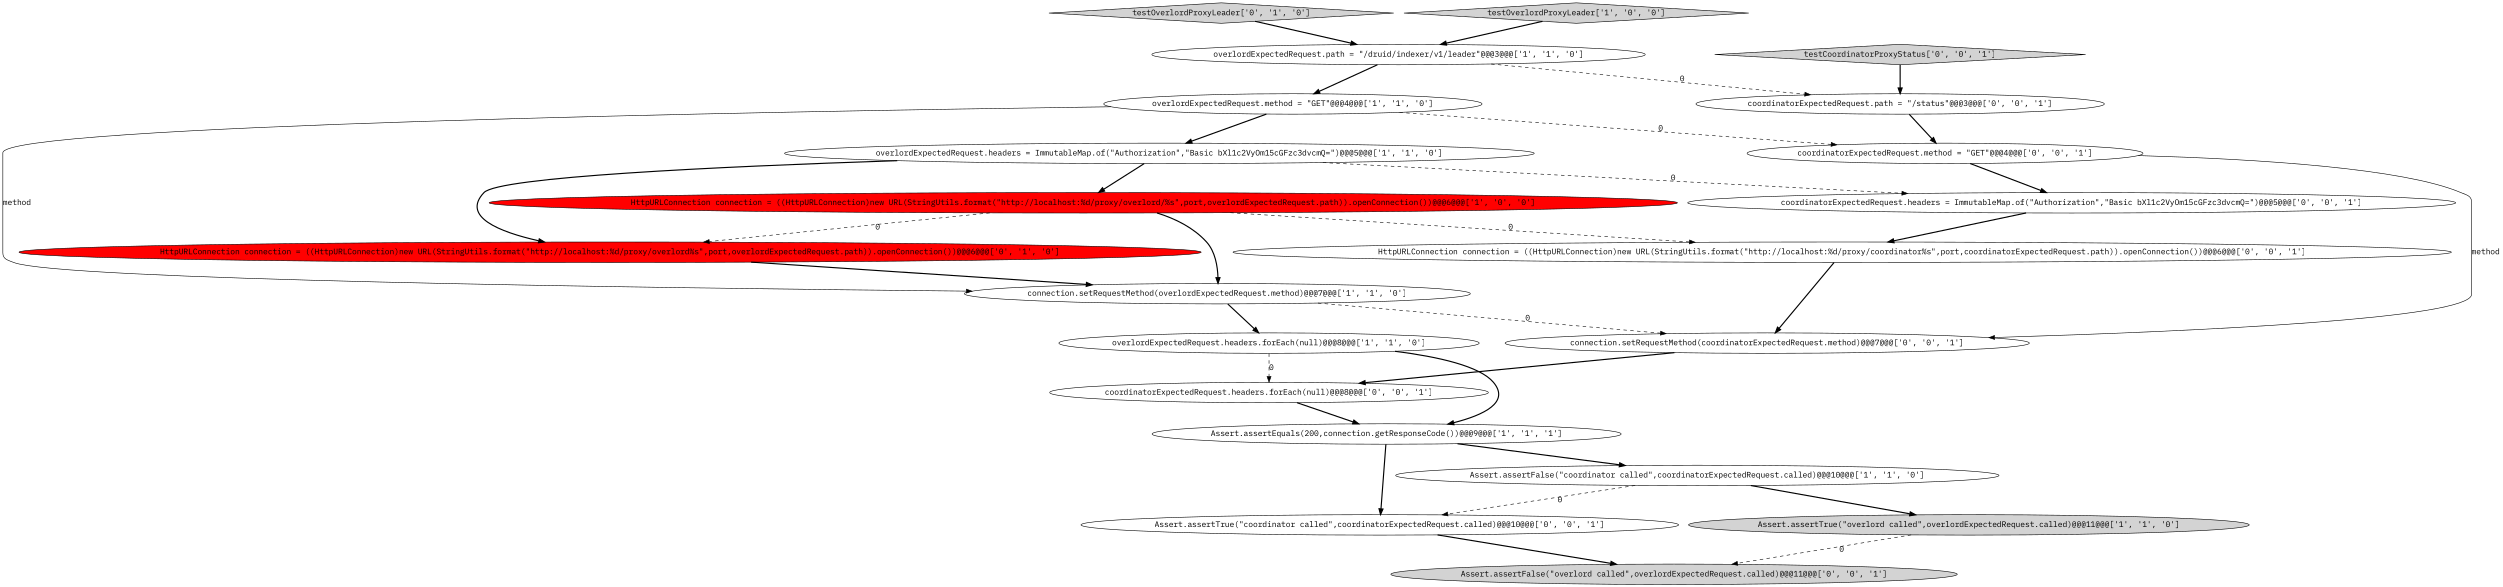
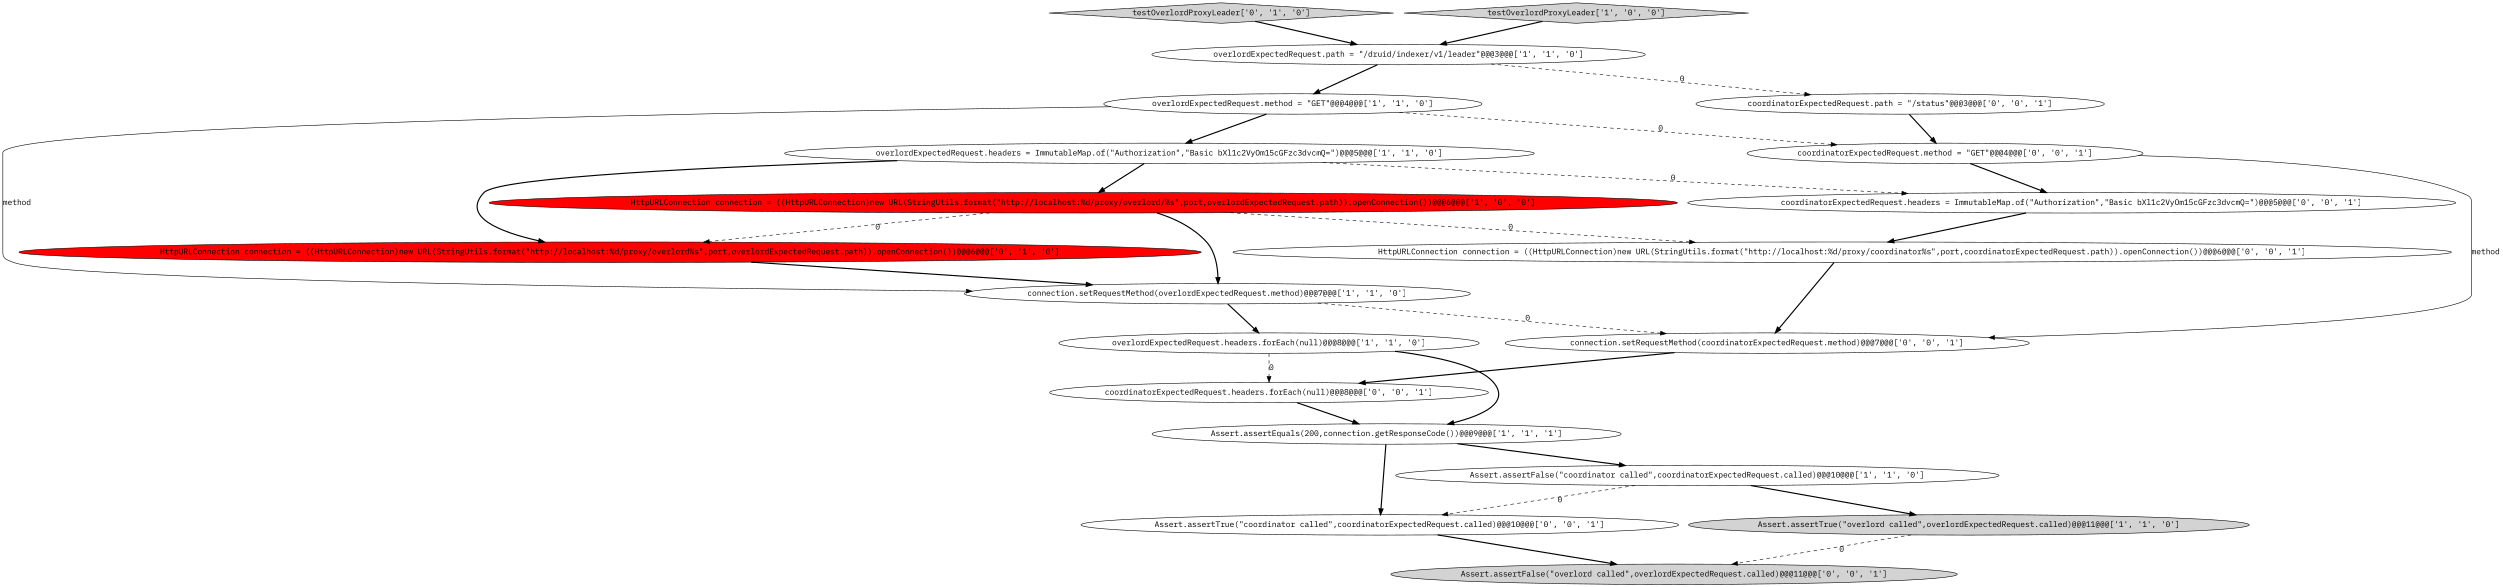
(1900, 55) -> none
